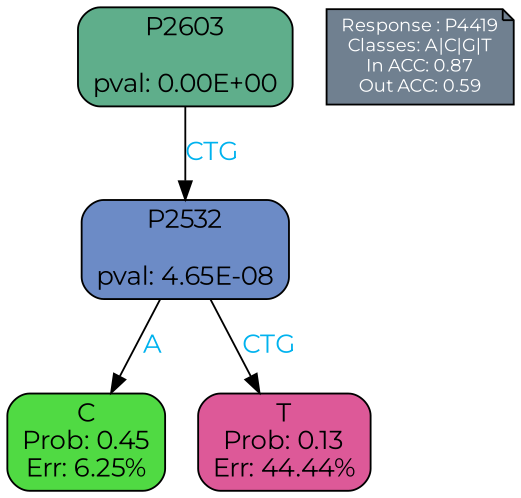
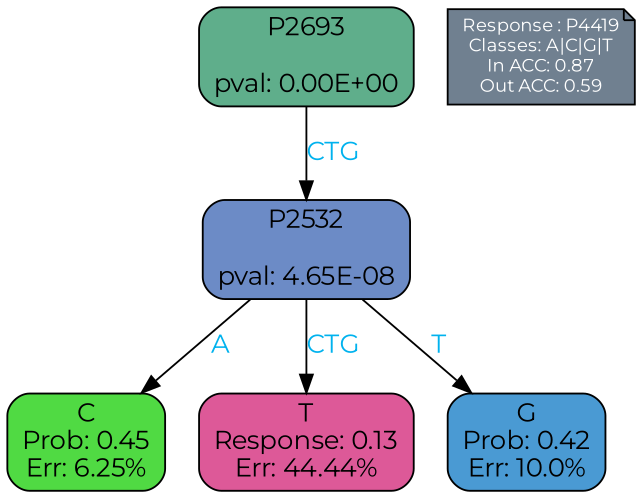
(185, 57) -> (306, 57)
(284, 442) -> (306, 442)
none -> (527, 442)
